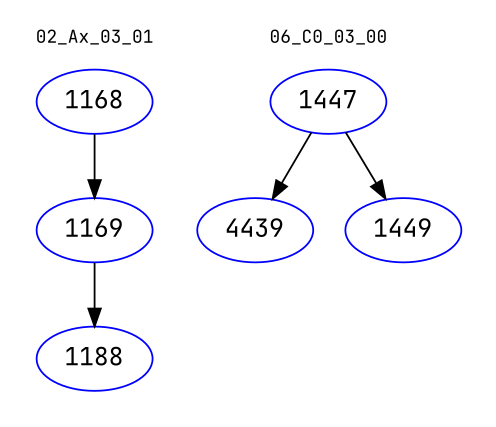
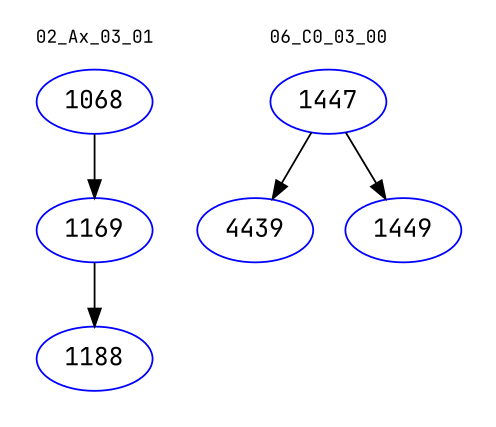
(95, 102) -> (95, 102)
